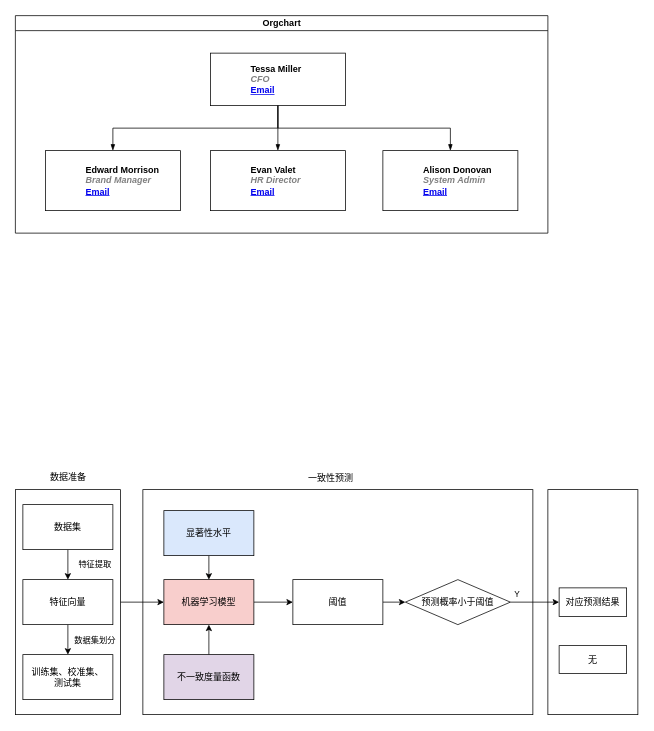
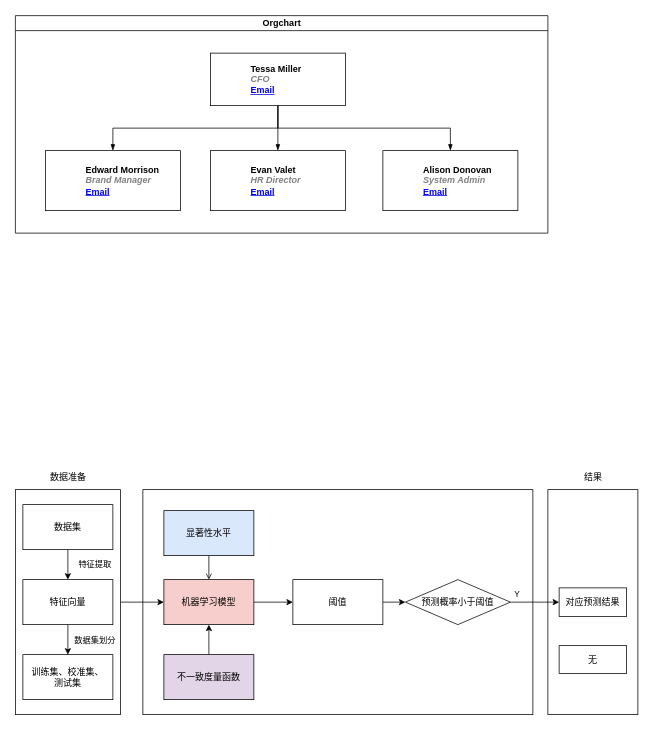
none -> (593, 477)
(330, 478) -> none
(209, 573) -> (209, 574)
